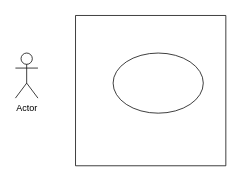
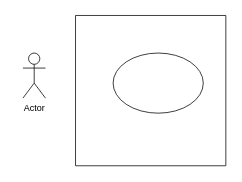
(27, 75) -> (34, 75)
